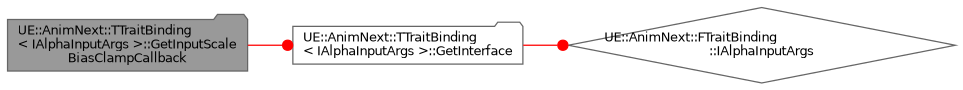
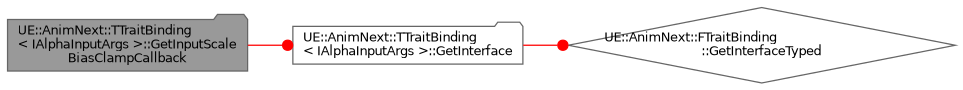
(762, 45) -> (762, 45)
